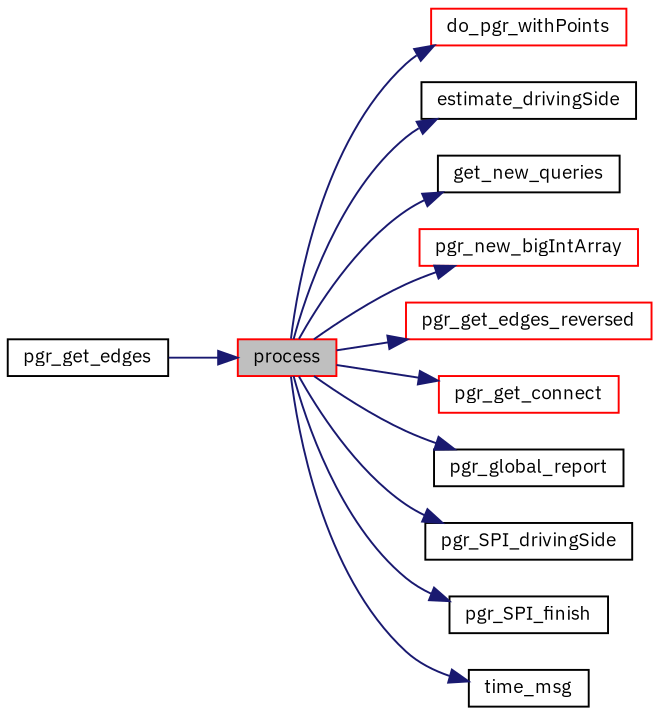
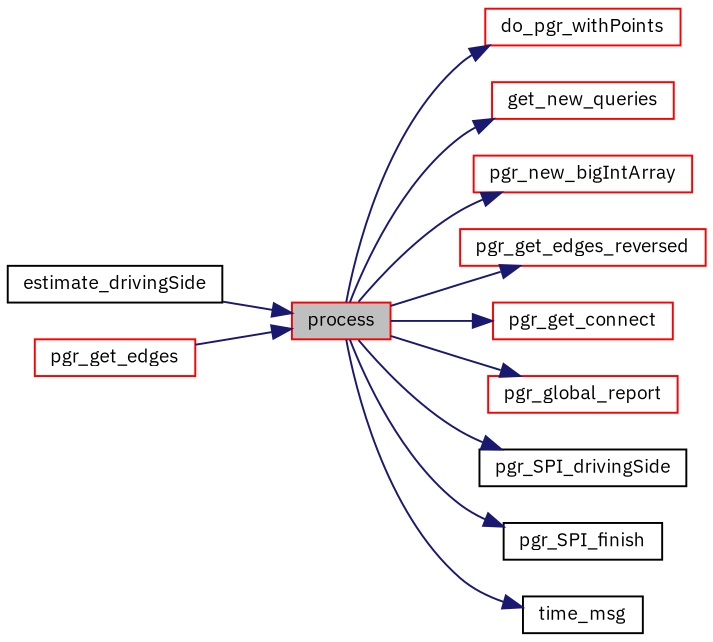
(529, 174) -> (583, 101)
(339, 223) -> (248, 306)
(88, 358) -> (115, 358)
(529, 468) -> (583, 394)
